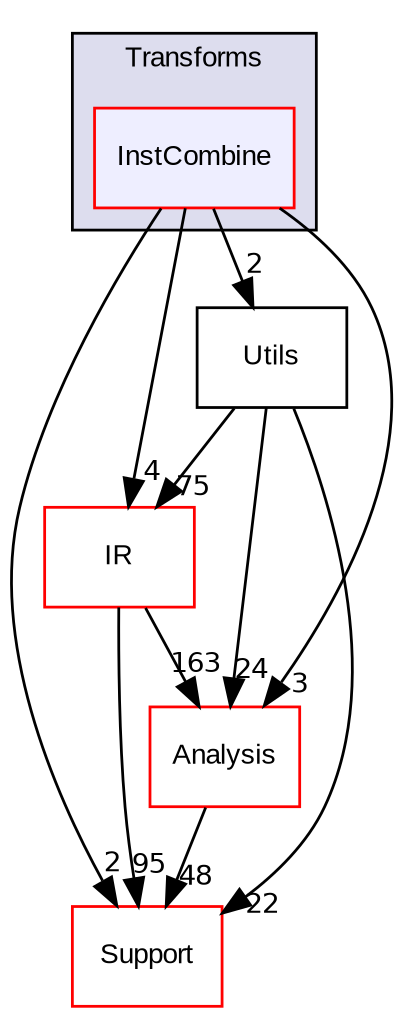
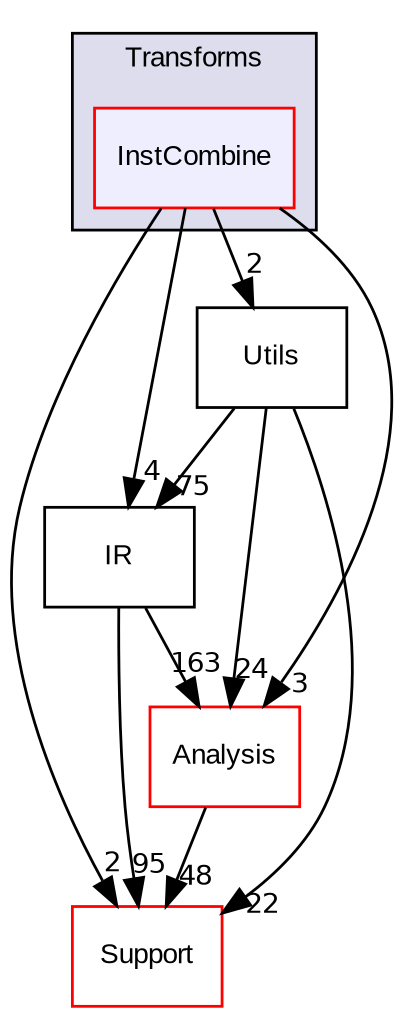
(120, 557) -> (120, 557)
